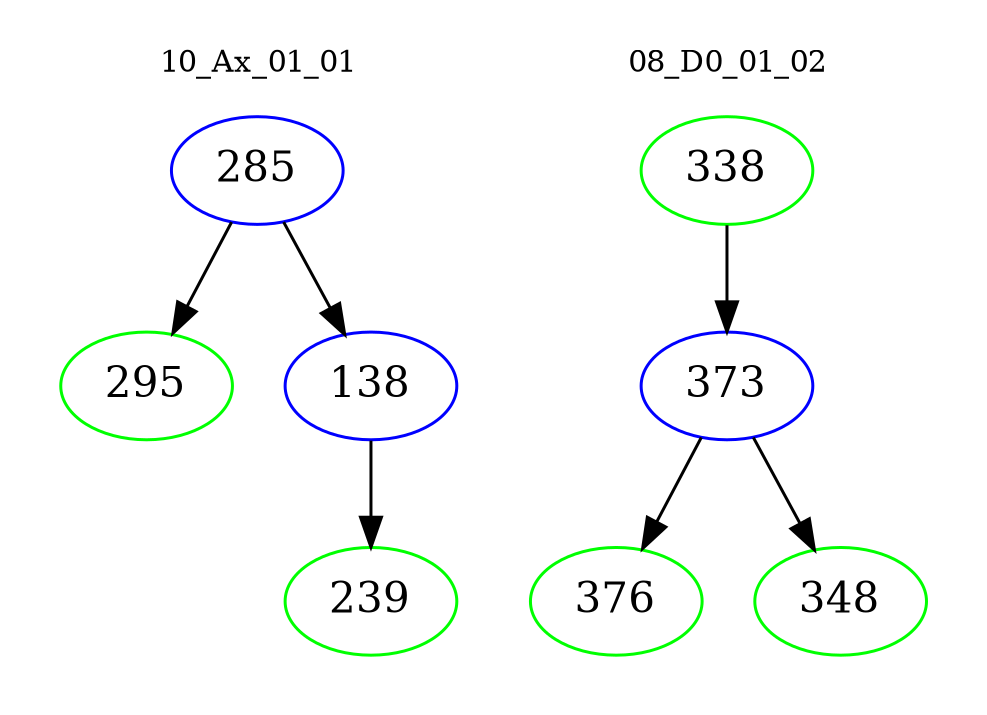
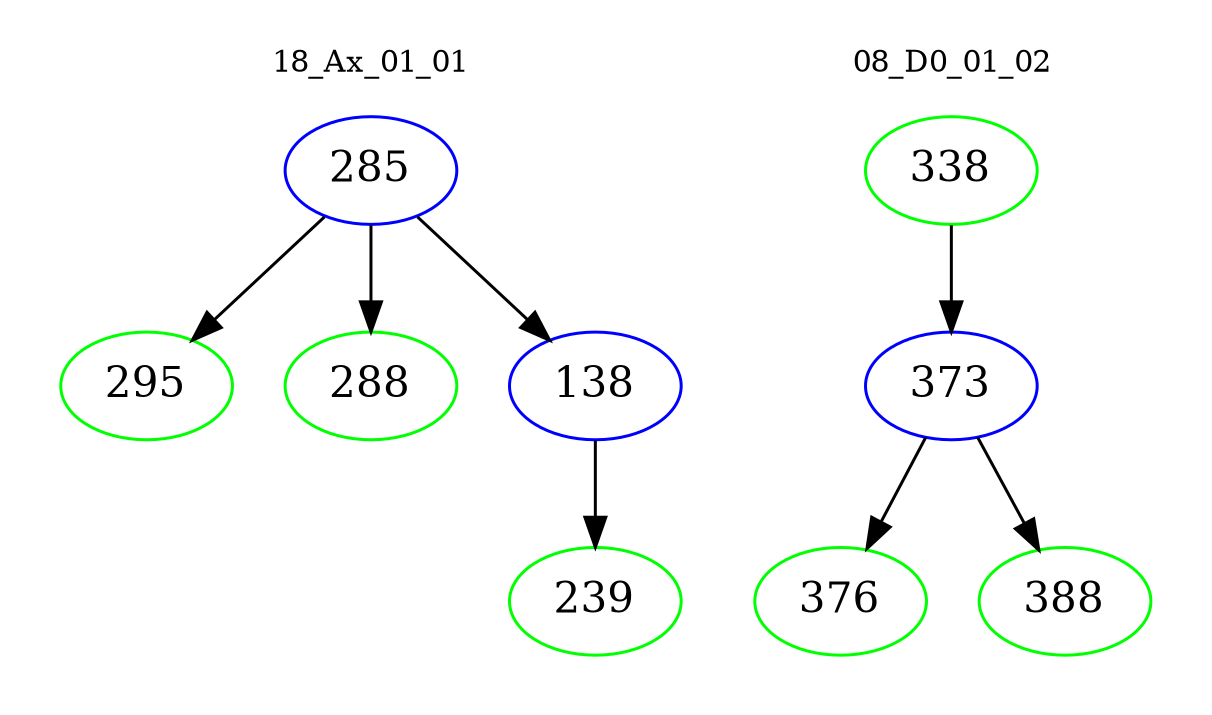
(259, 64) -> (371, 64)
none -> (371, 386)
(841, 601) -> (1065, 601)
